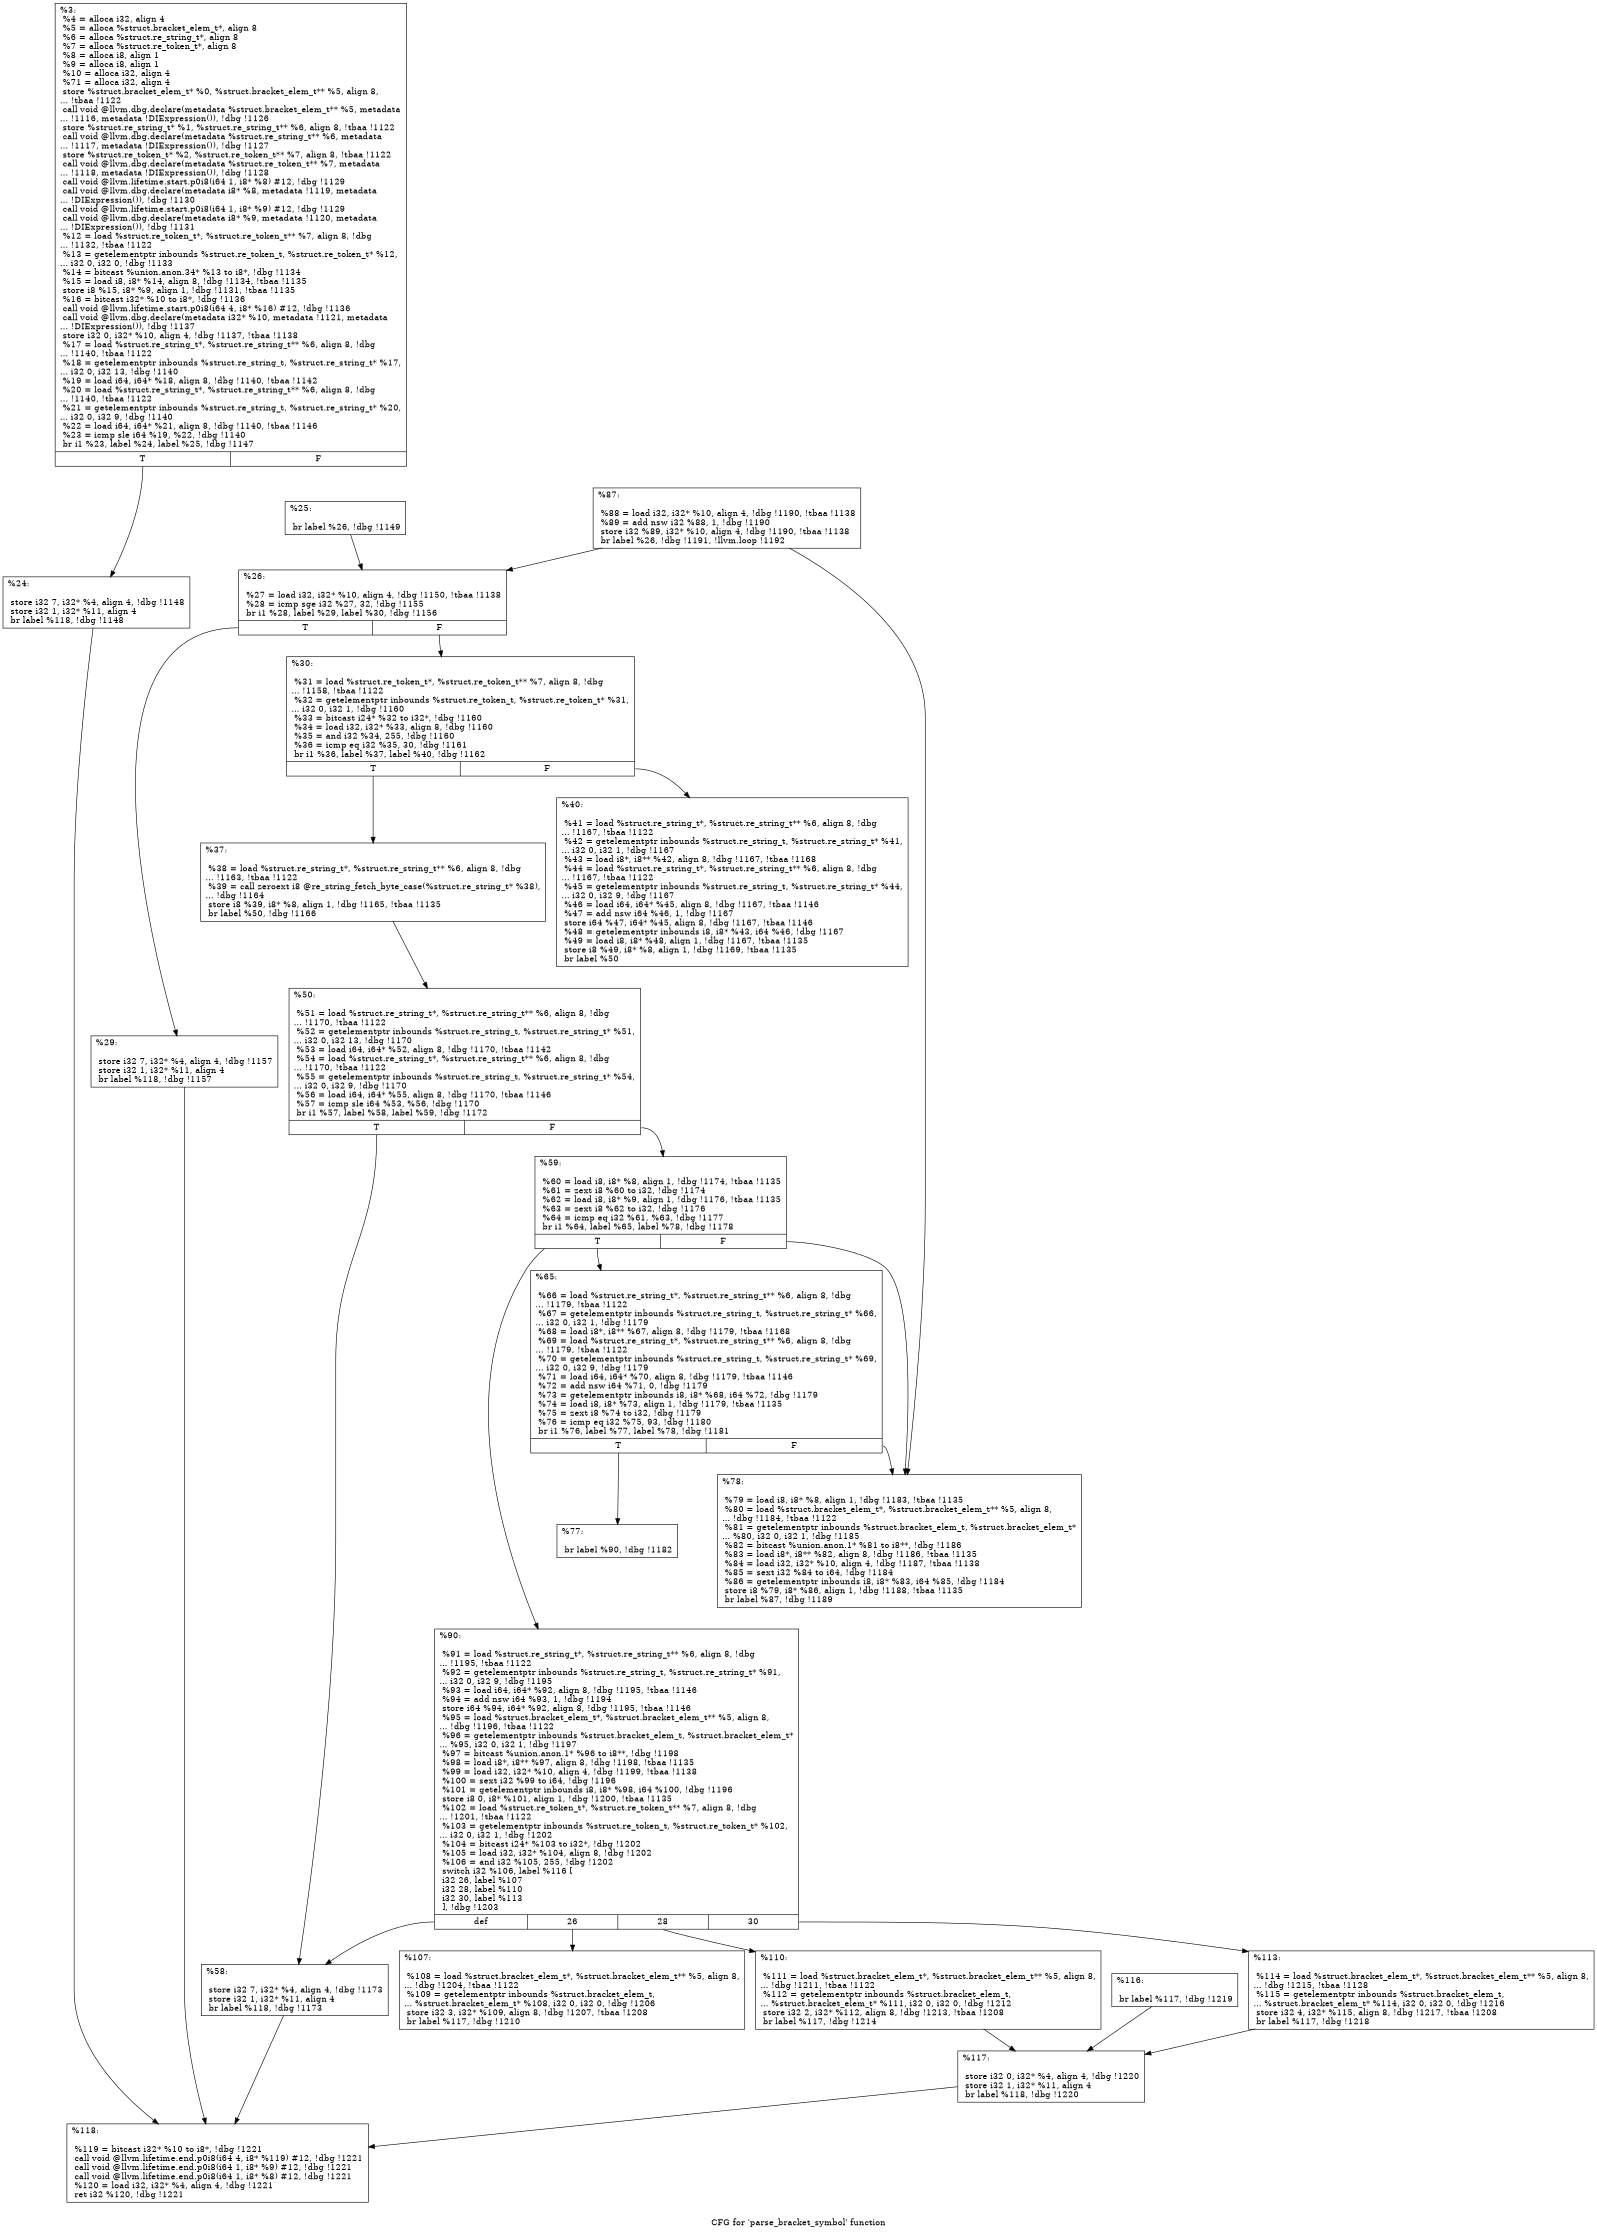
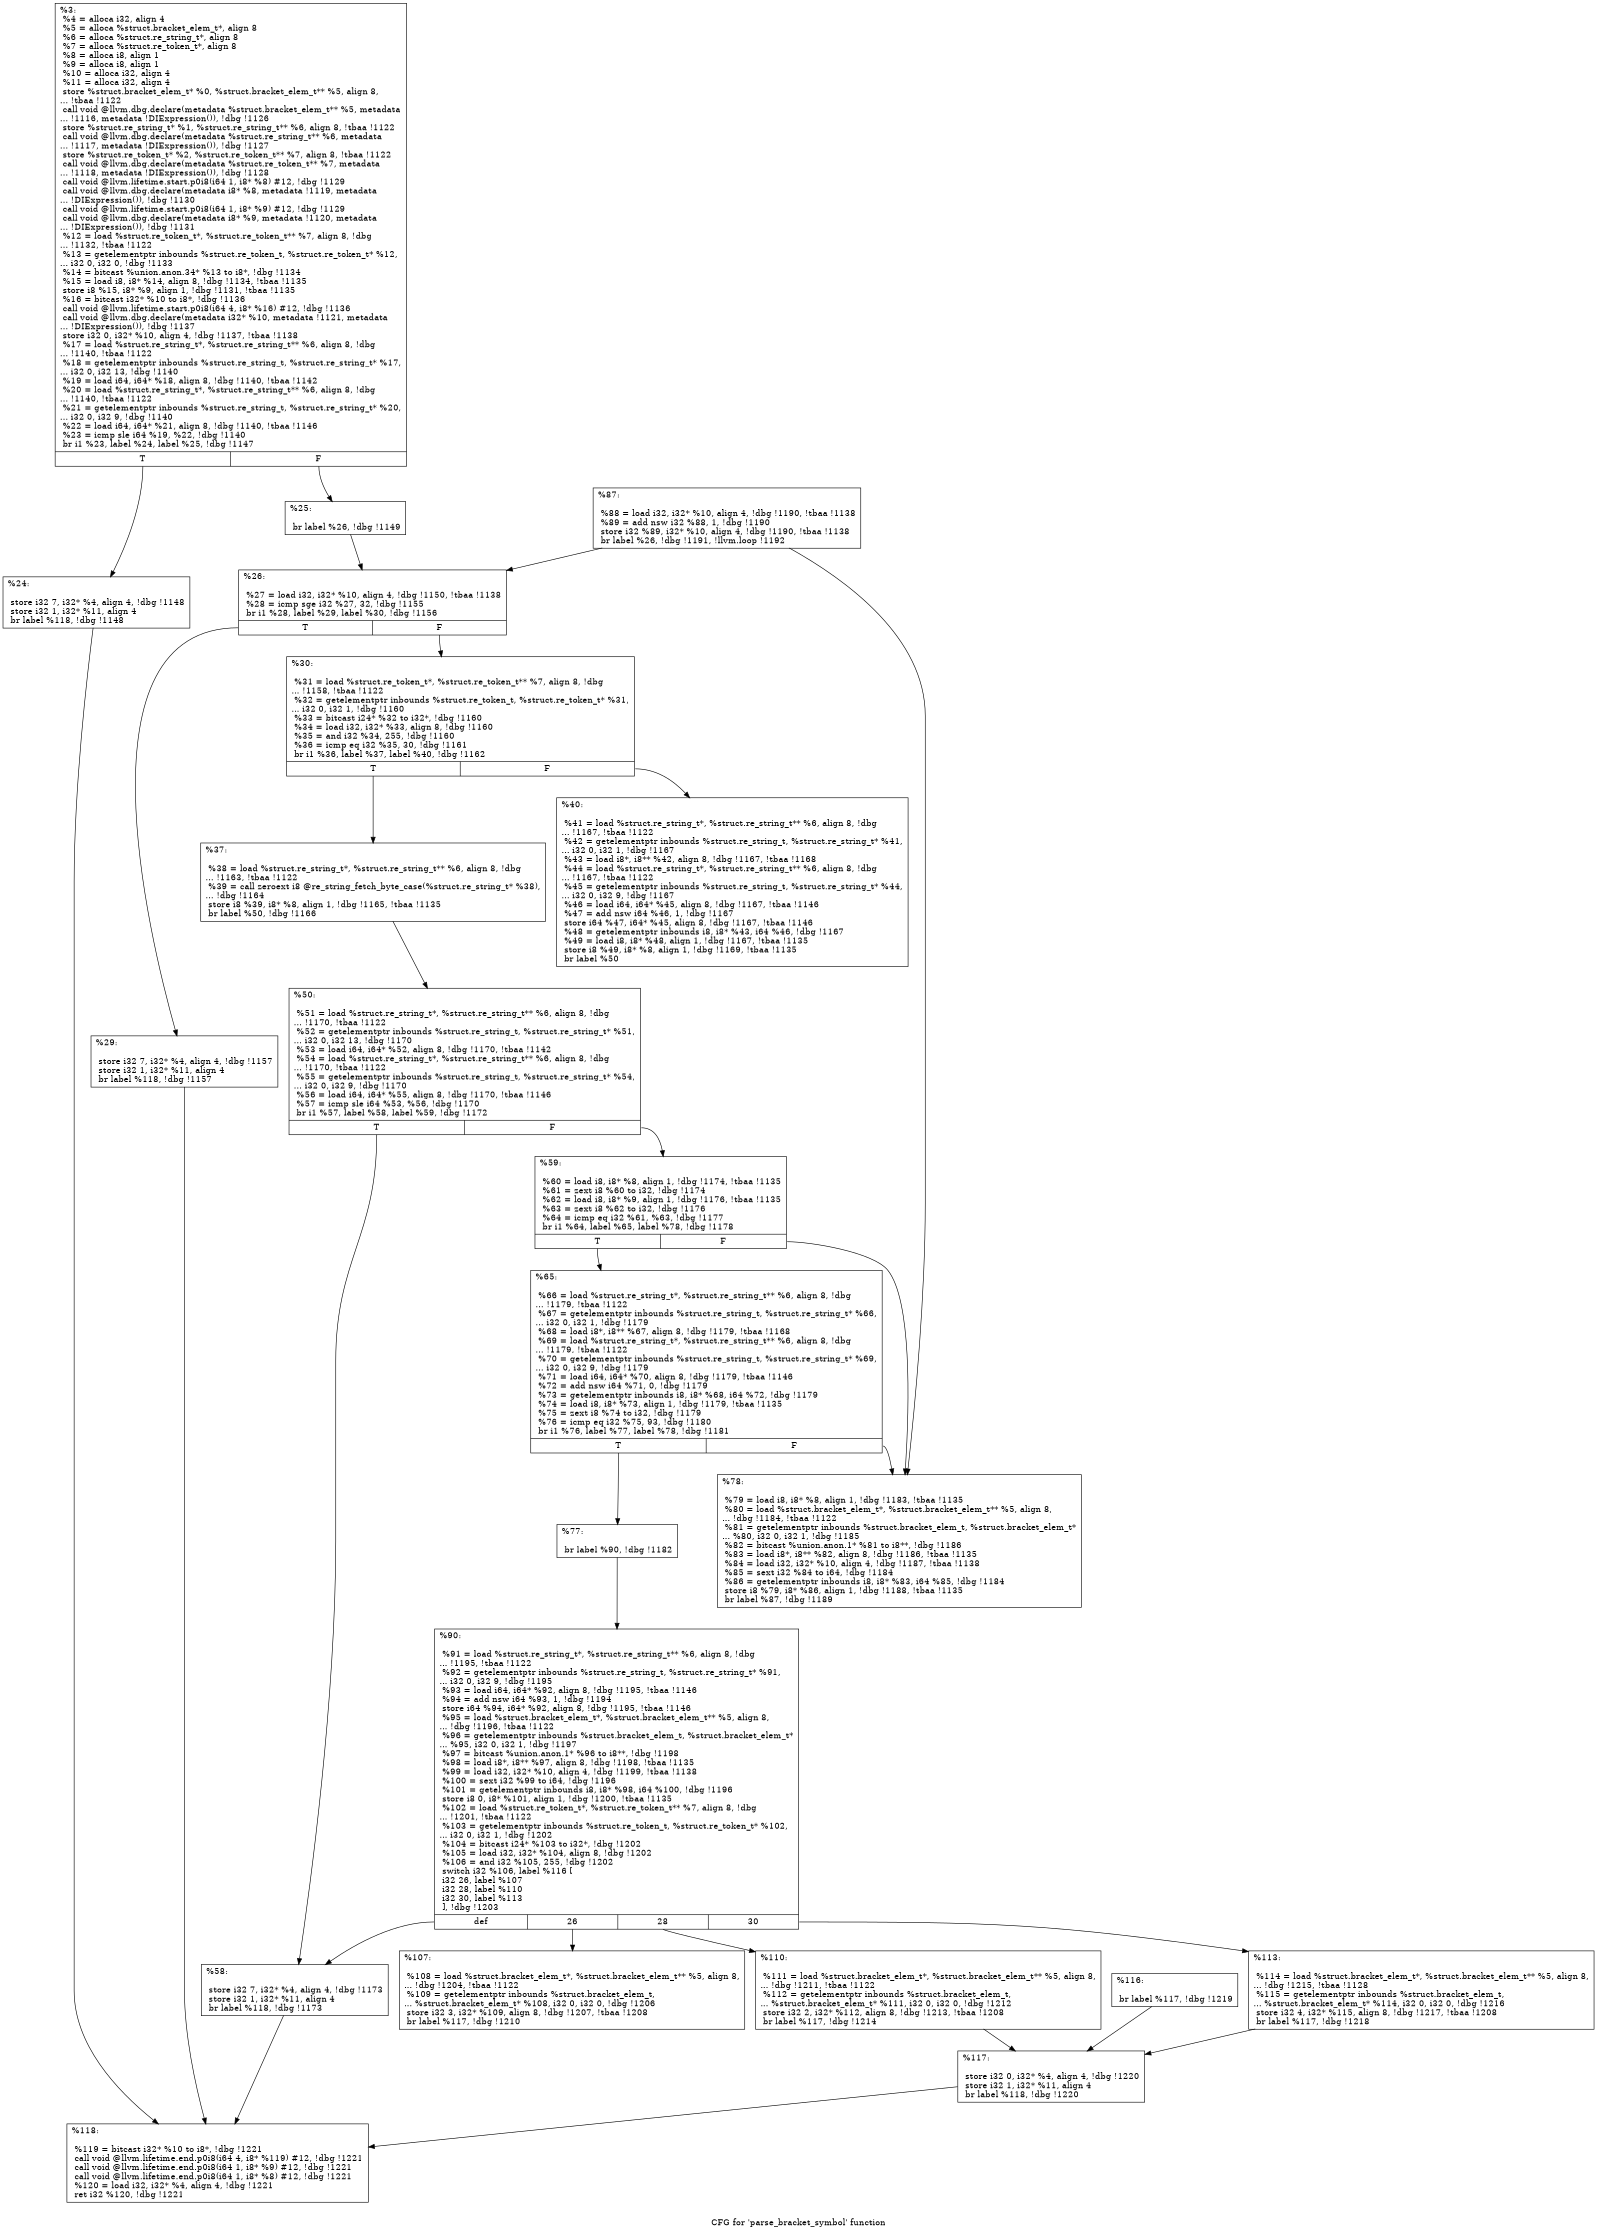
(115, 83) -> (115, 83)
none -> (322, 482)
(489, 1432) -> (617, 1590)
